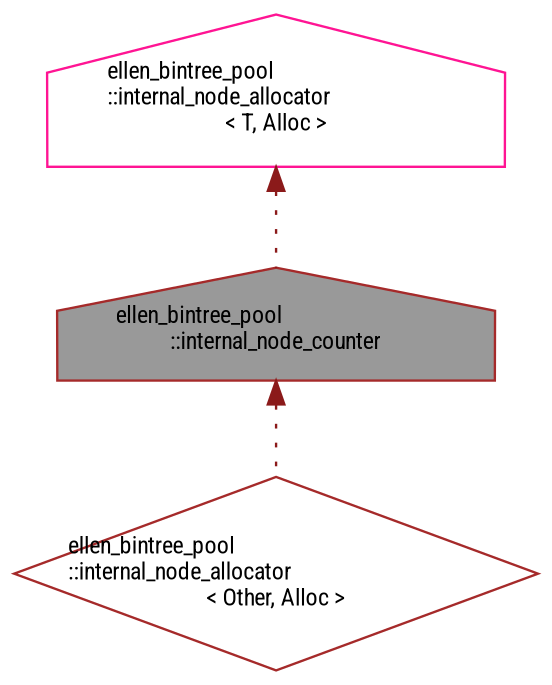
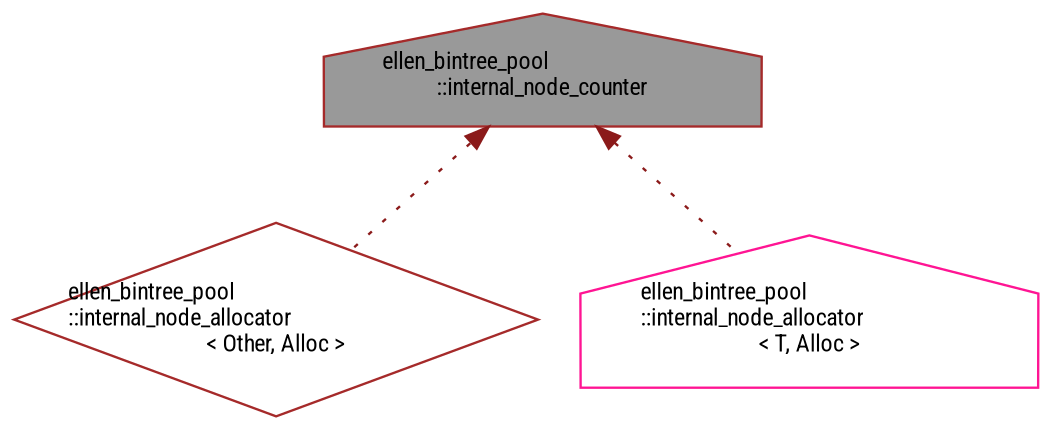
(276, 230) -> (676, 198)
